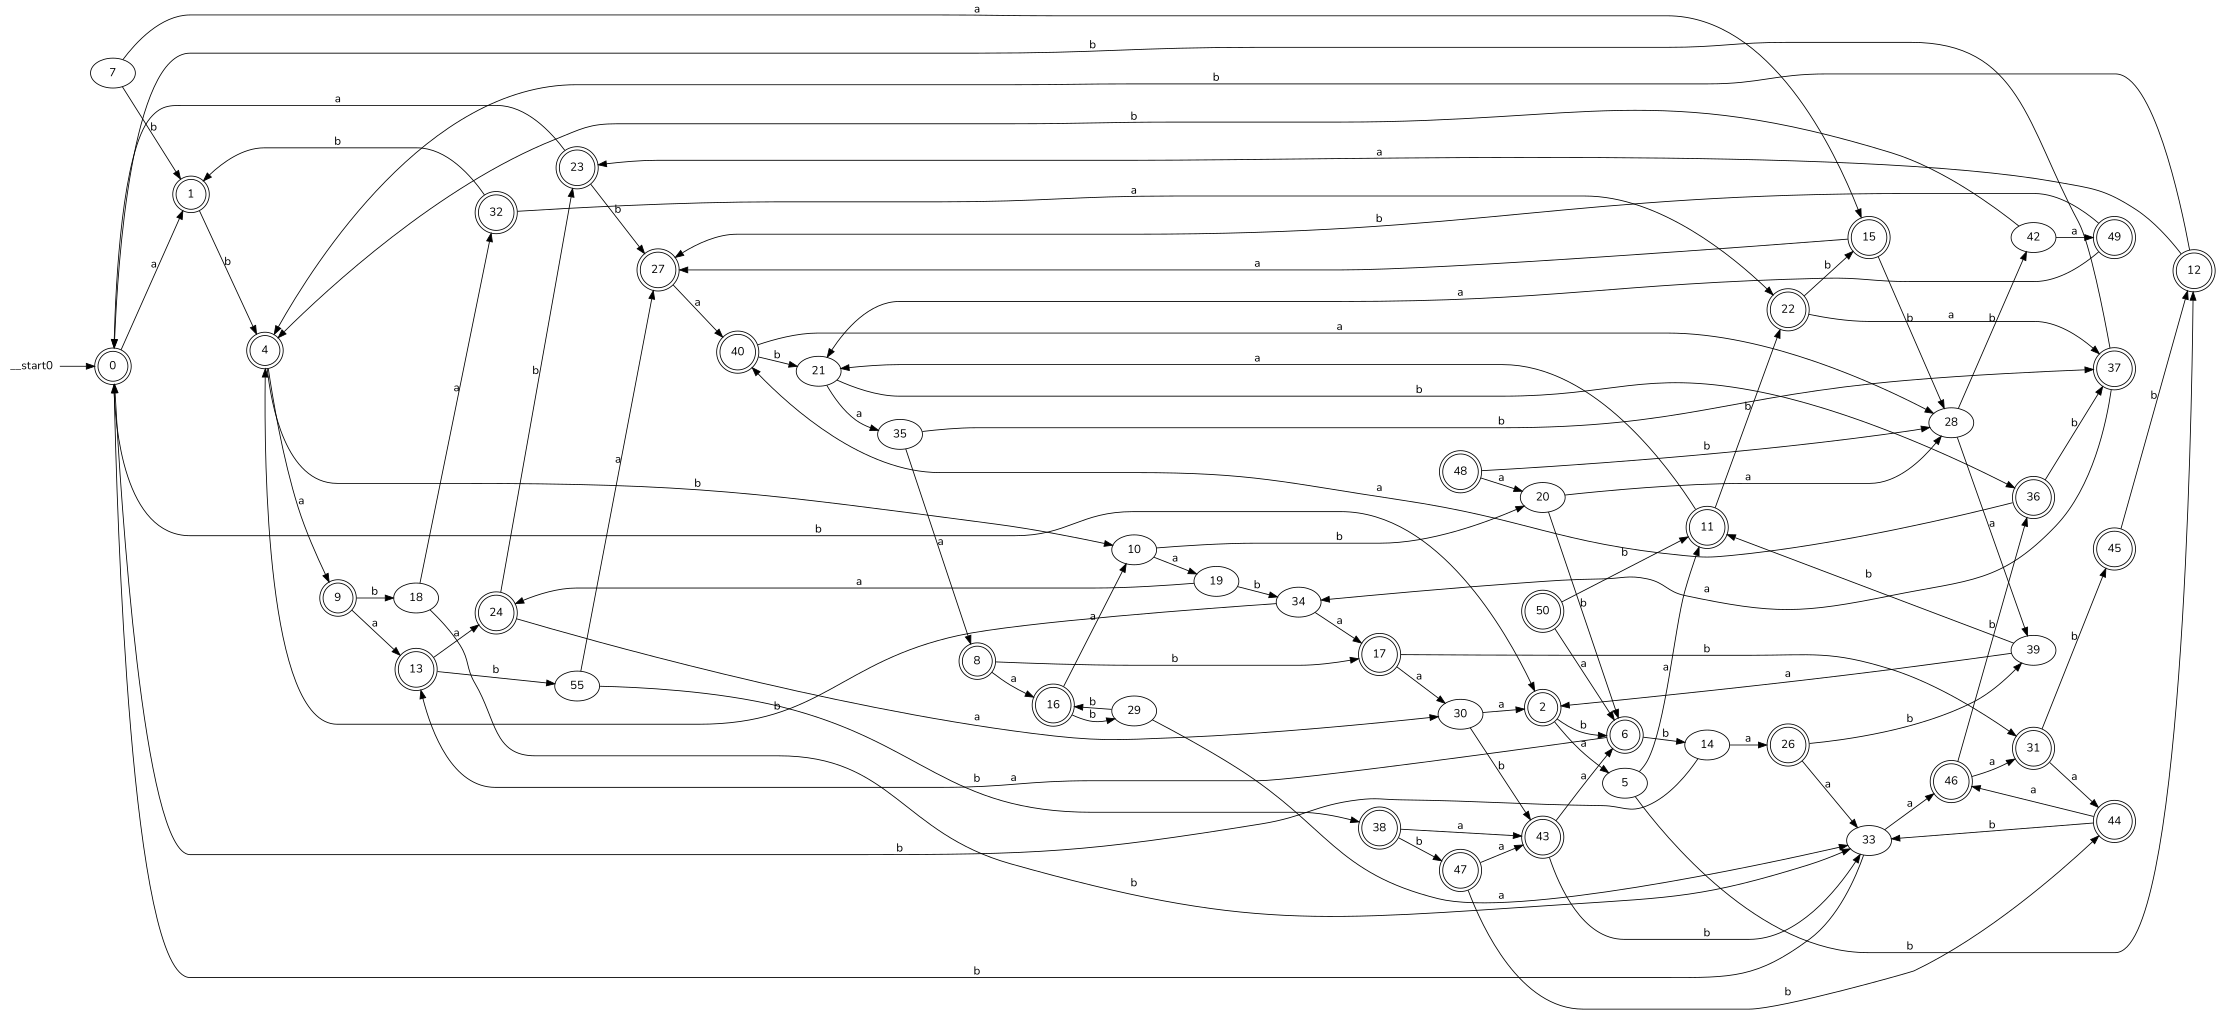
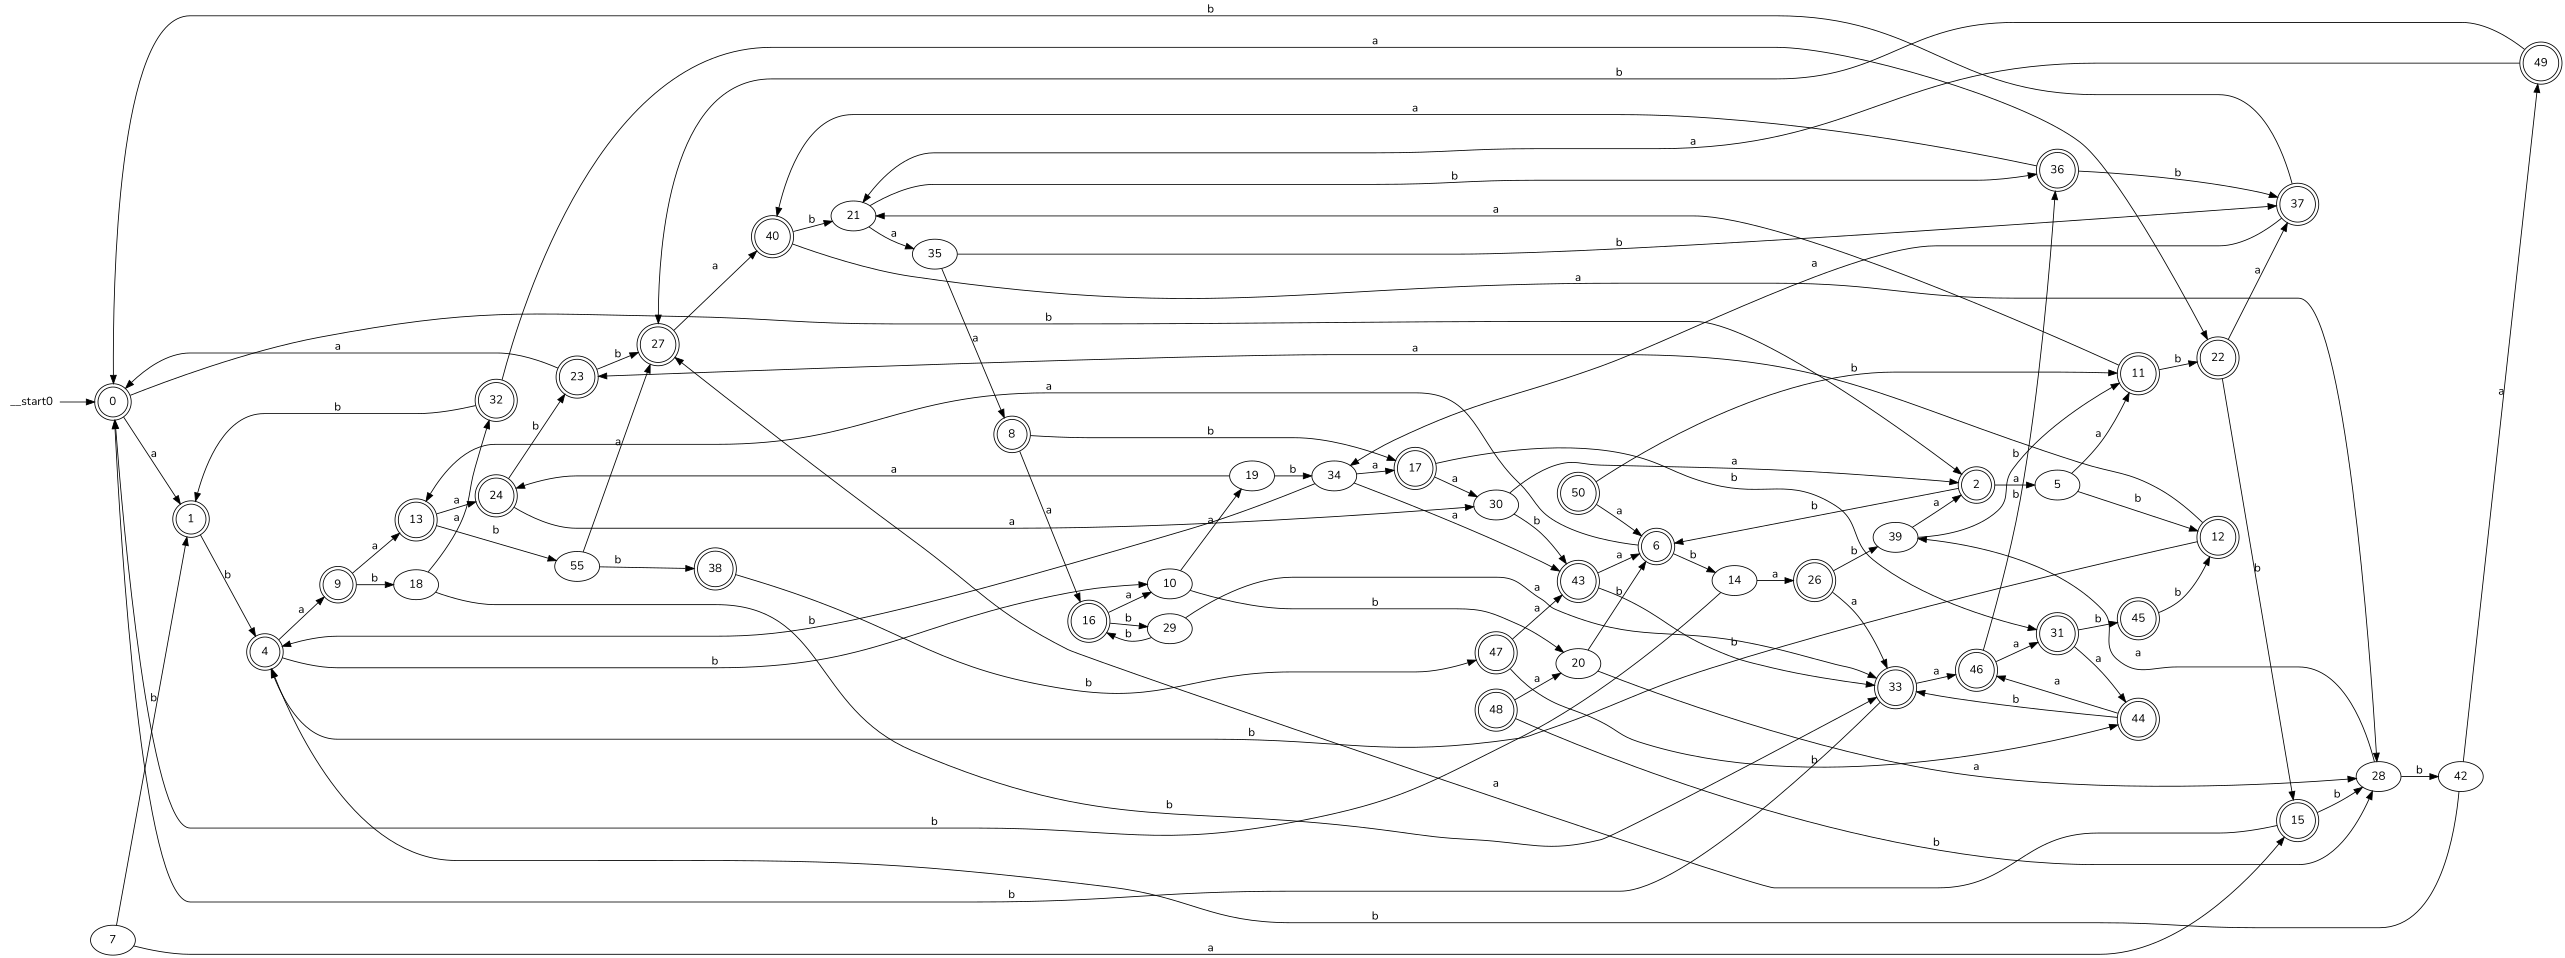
(1457, 832) -> (1454, 523)
(1869, 841) -> (1896, 688)
